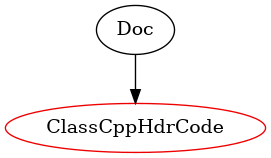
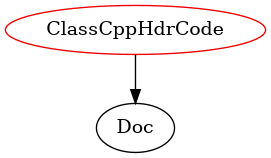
(135, 72) -> (135, 72)
